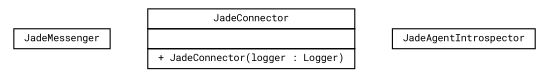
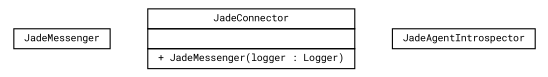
(251, 58) -> (251, 58)
